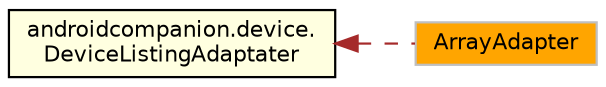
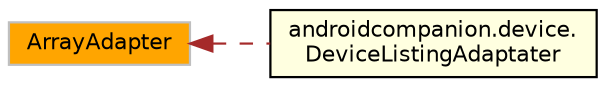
(386, 44) -> (241, 44)
